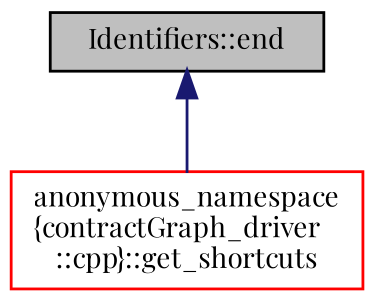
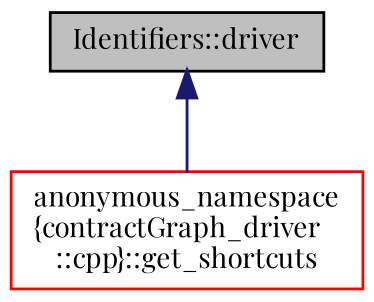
(187, 42) -> (187, 42)
